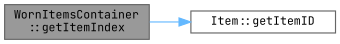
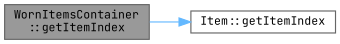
(263, 22) -> (263, 22)
